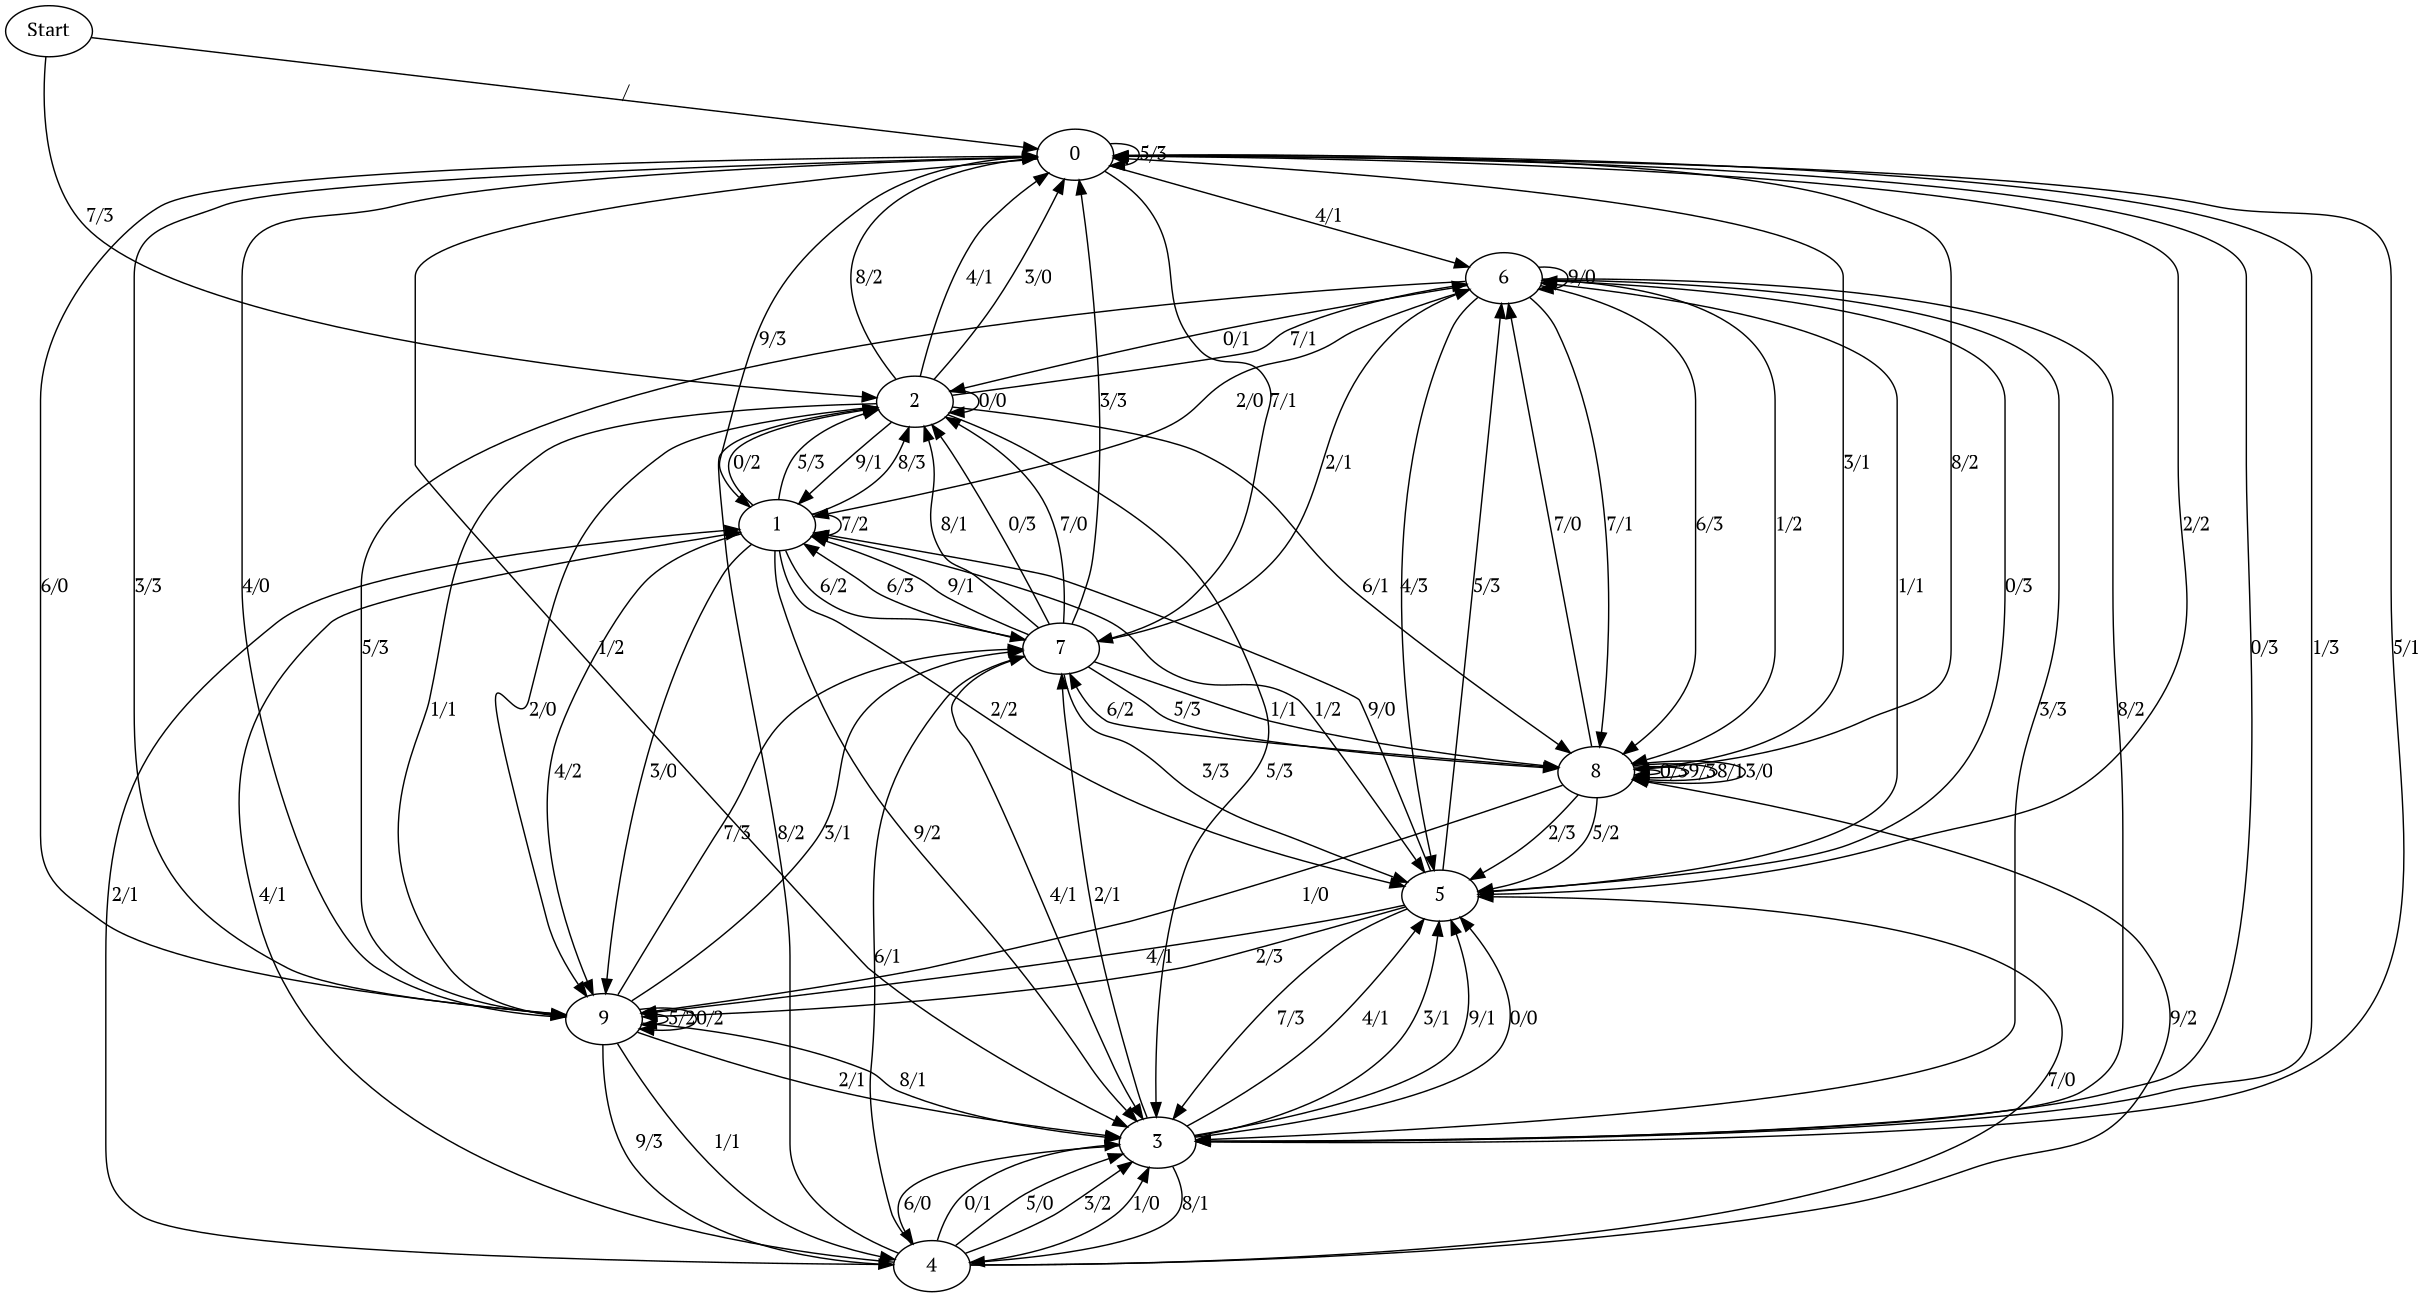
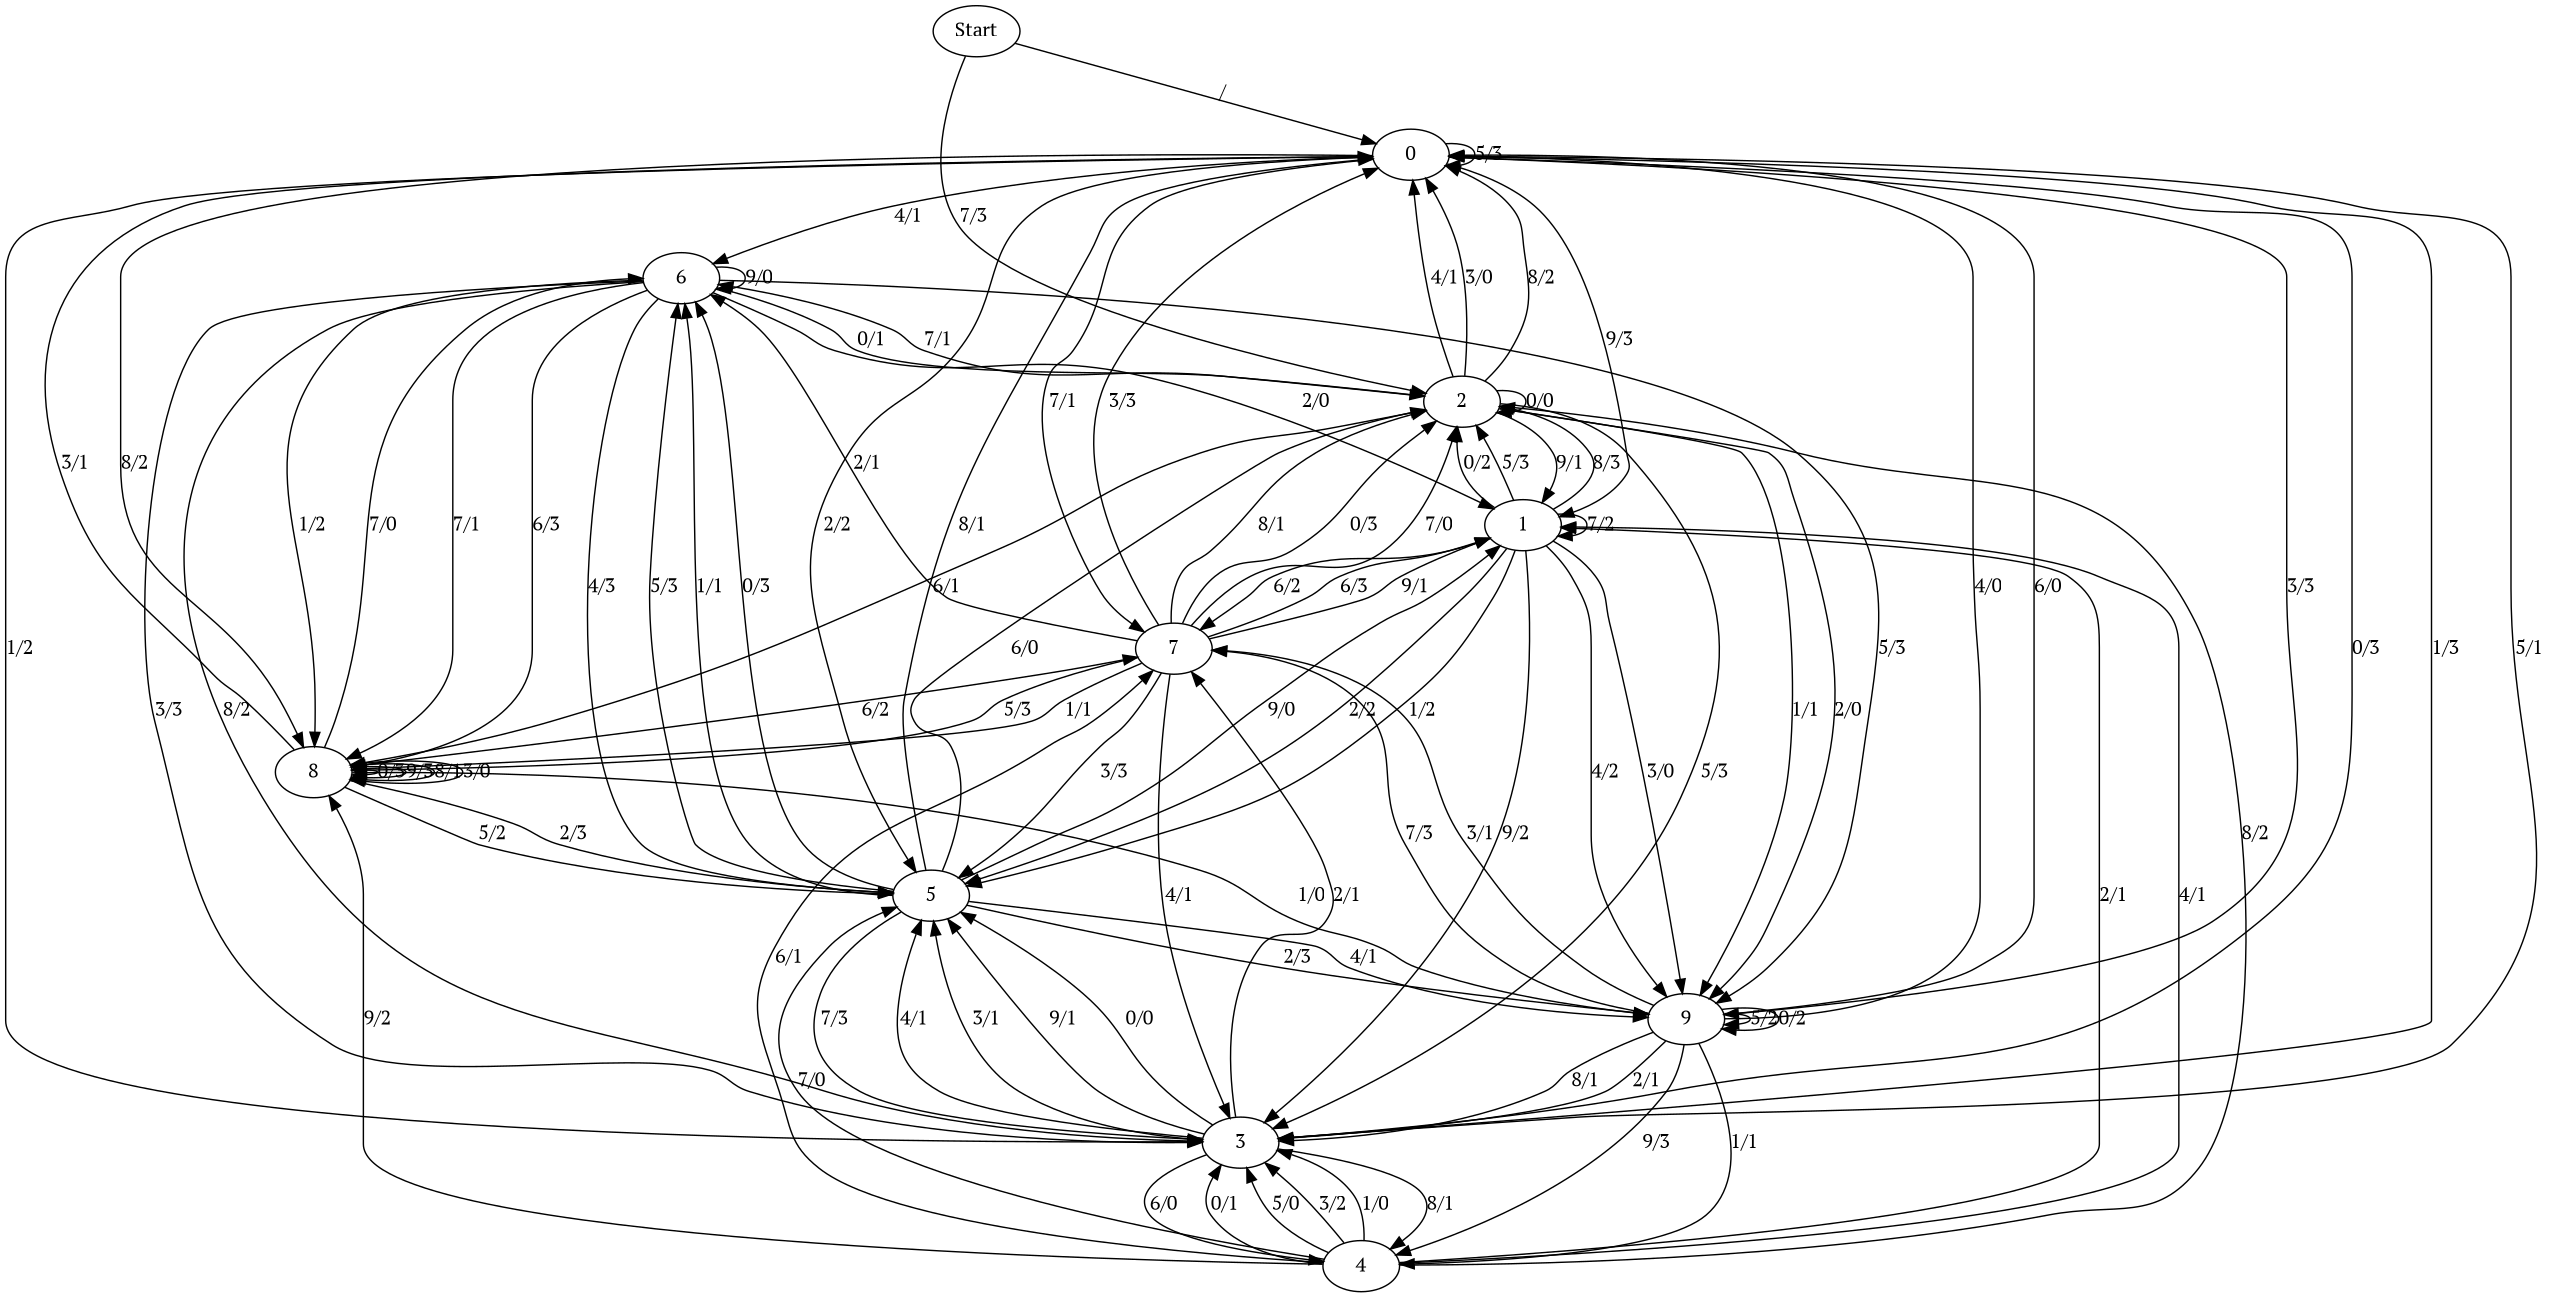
none -> (1003, 410)
none -> (1068, 587)
